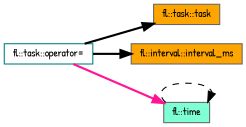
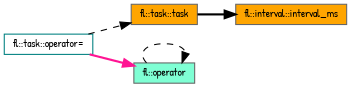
(114, 35) -> (104, 30)
(107, 54) -> (211, 14)
(187, 113) -> (164, 73)
